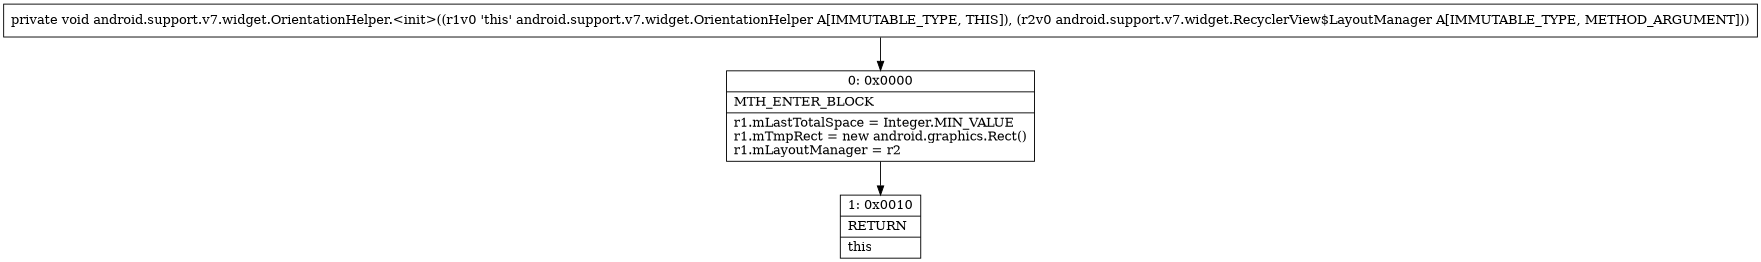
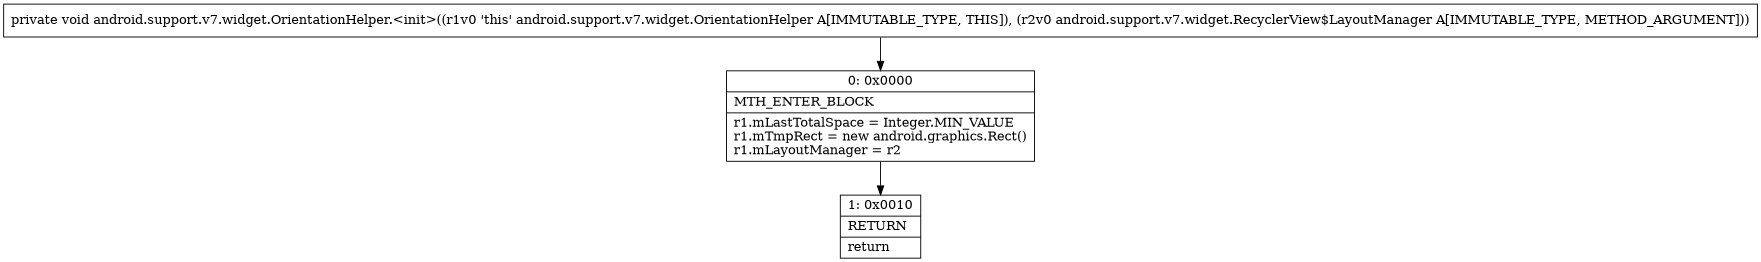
(860, 247) -> (869, 247)
